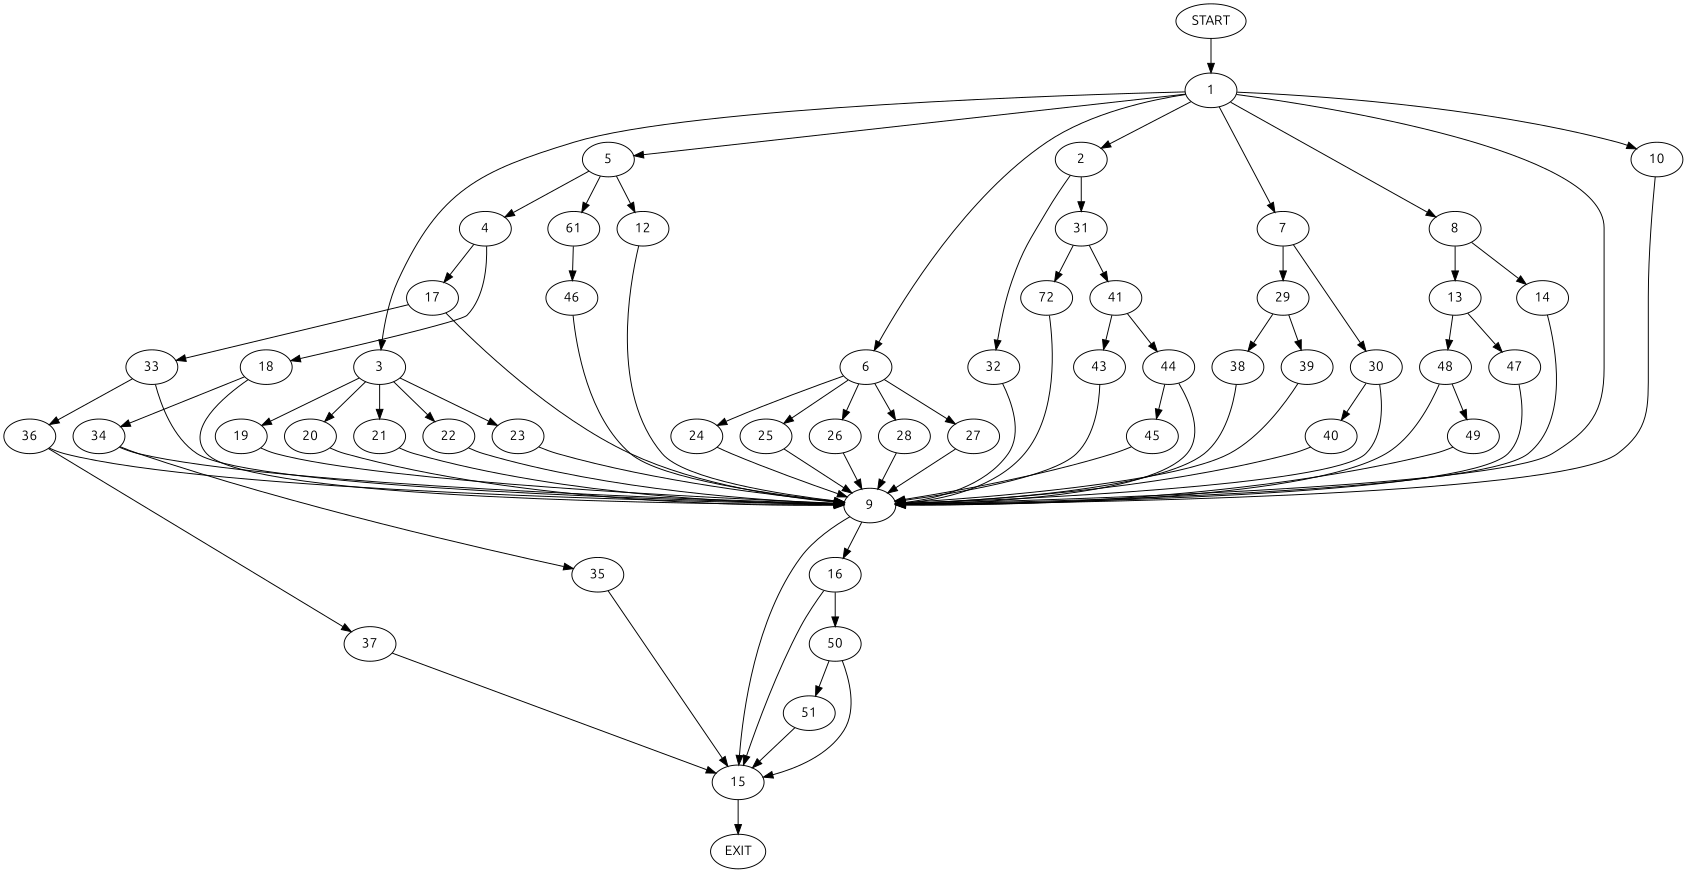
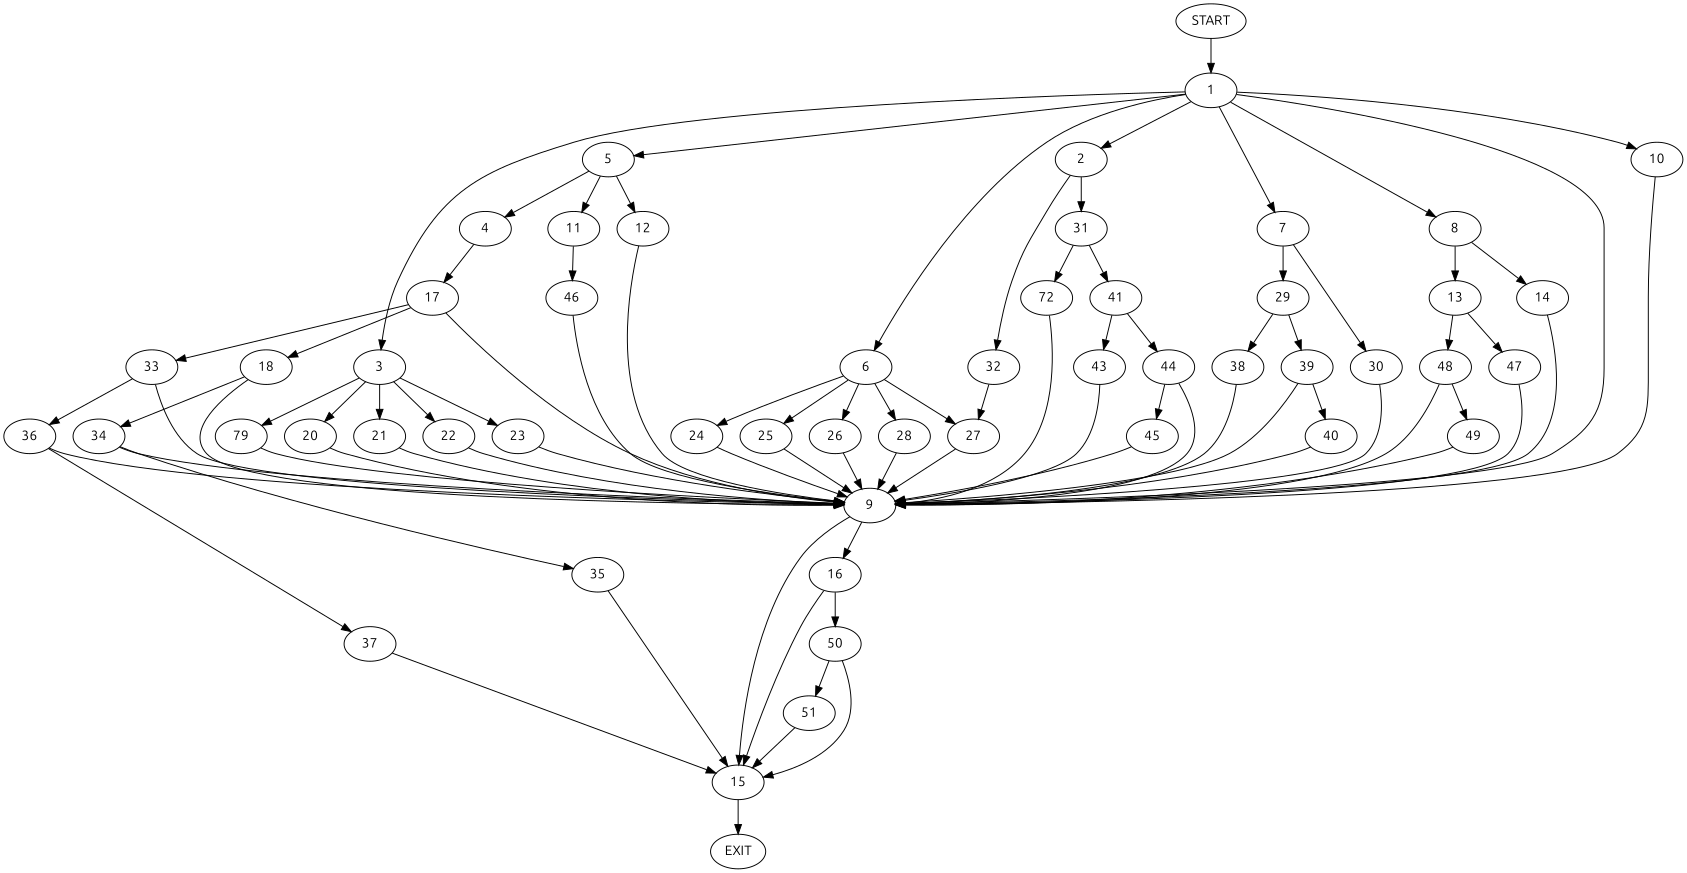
(574, 229) -> (574, 229)
(420, 330) -> (354, 331)
(1356, 398) -> (1317, 397)
(241, 436) -> (241, 436)
(993, 469) -> (985, 397)
